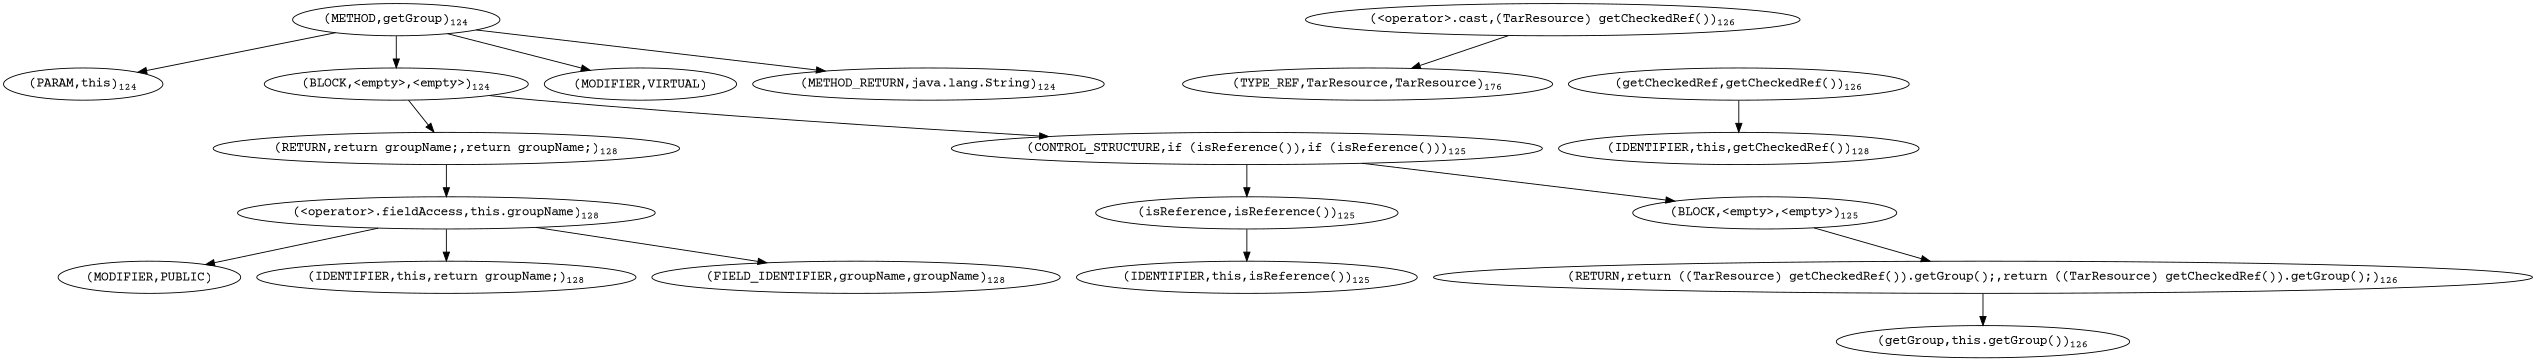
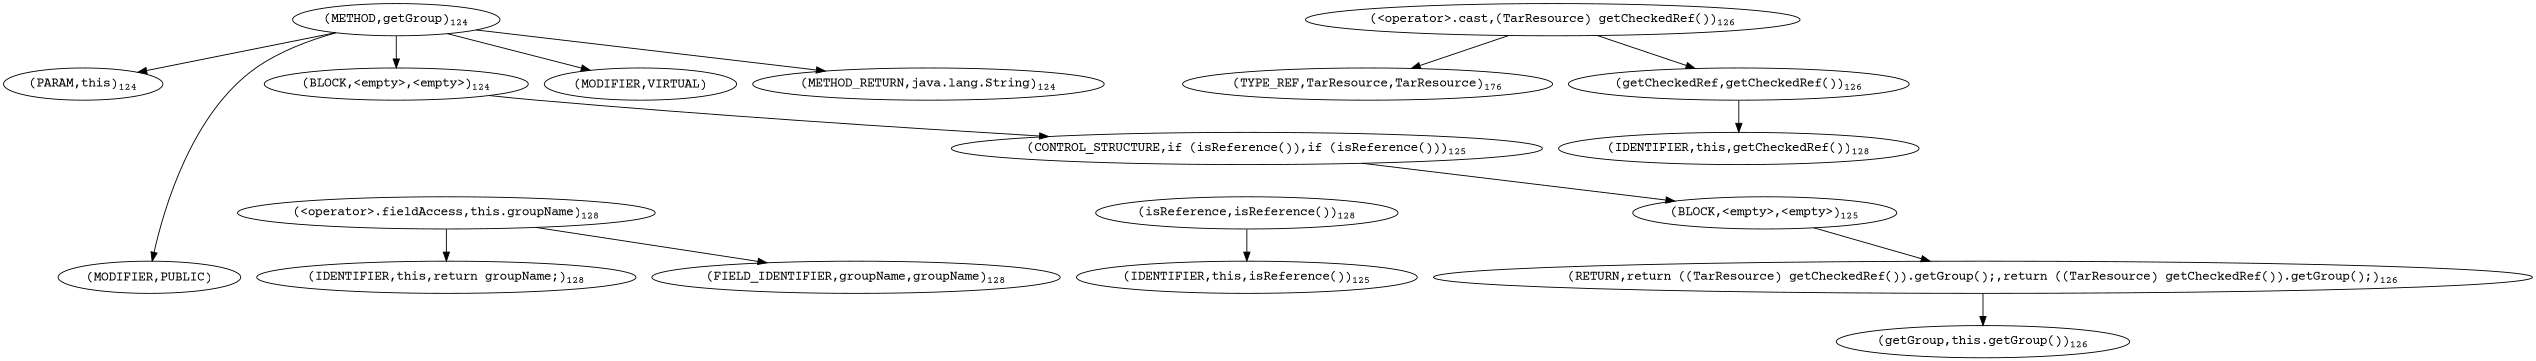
none -> (1642, 51)
(446, 148) -> none
(1247, 176) -> none
(1347, 212) -> (1347, 212)
(296, 245) -> (212, 113)
